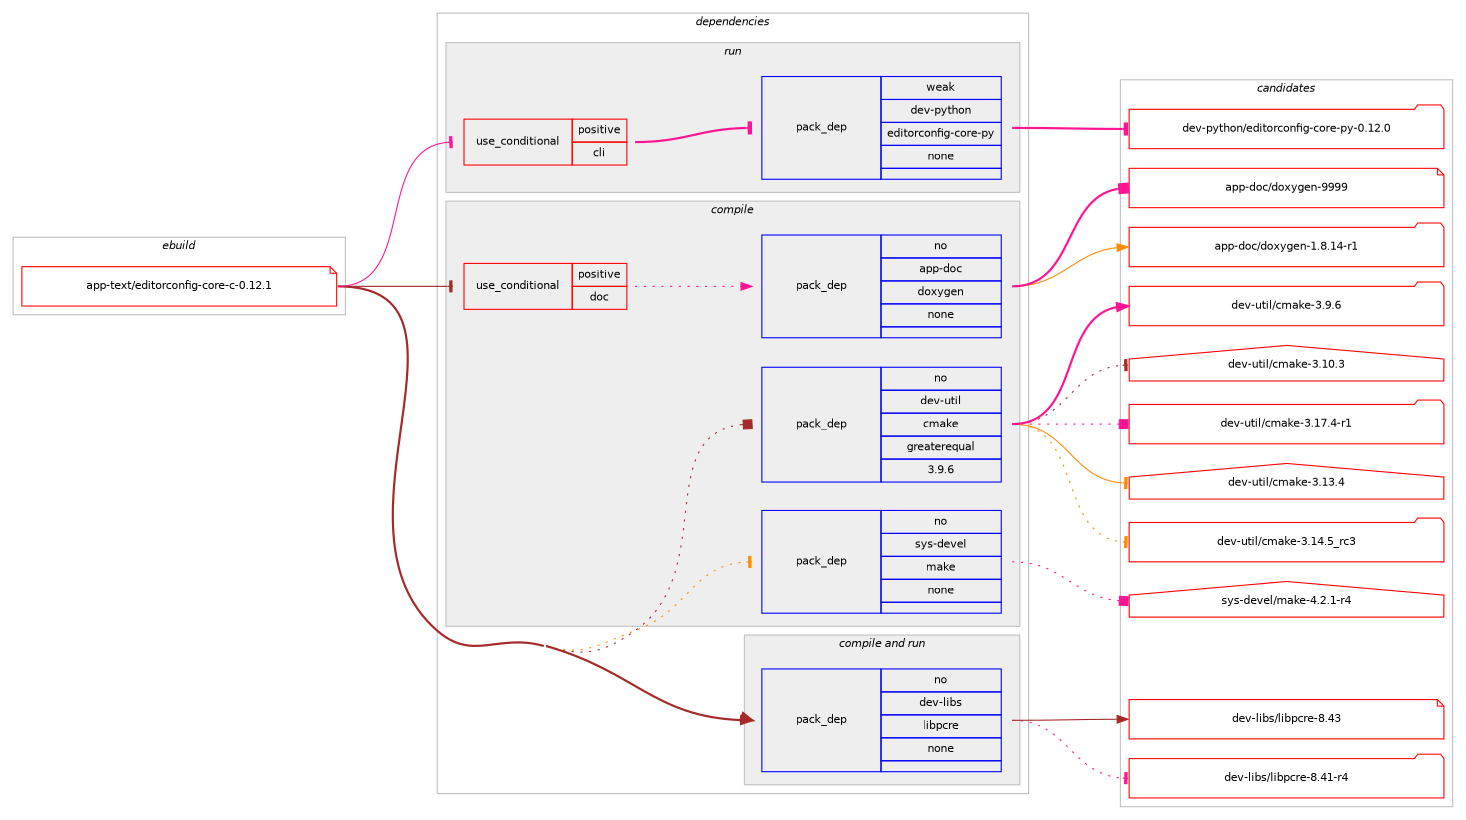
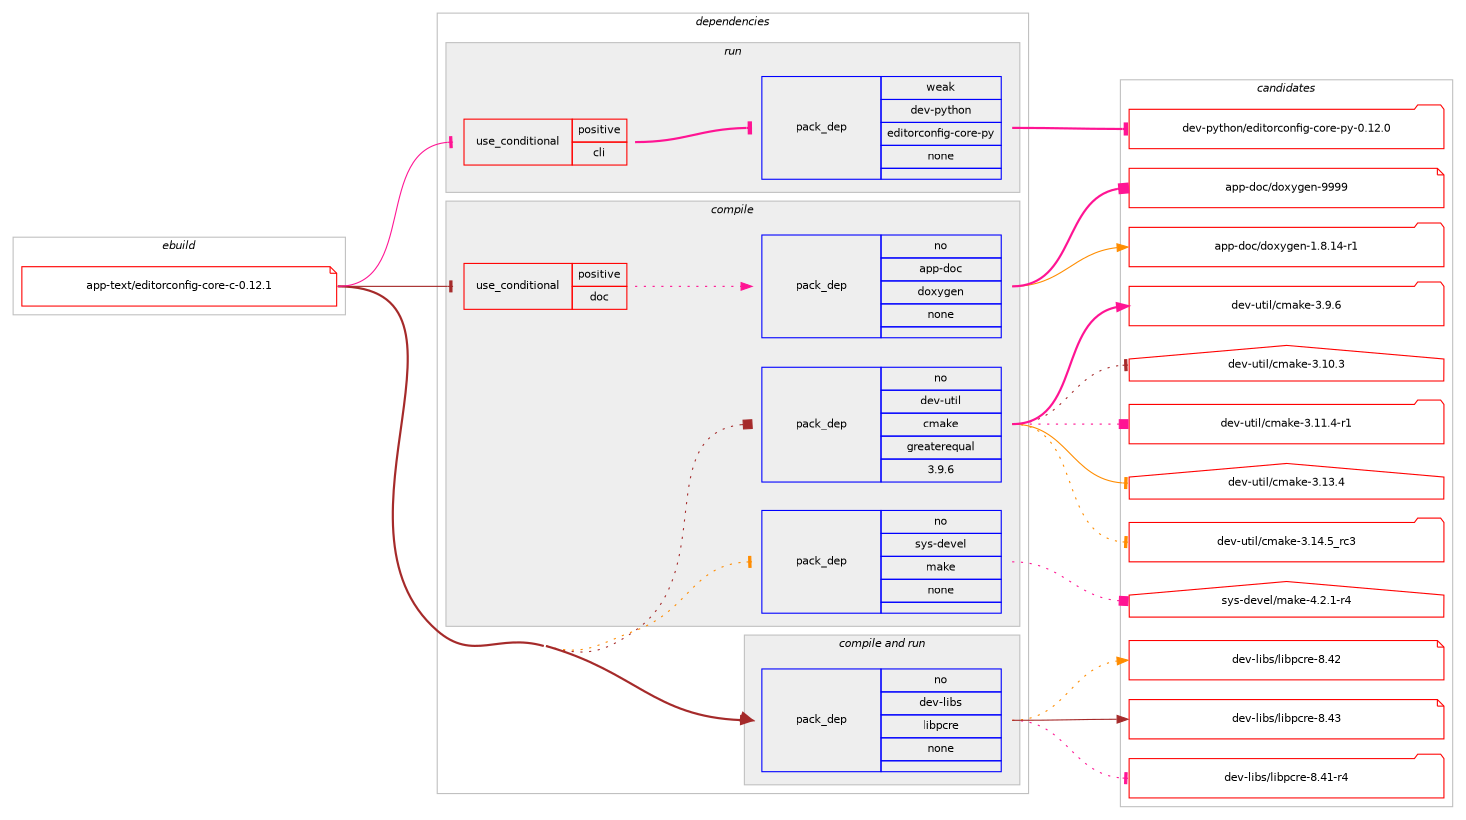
(1287, 424) -> (1287, 424)
none -> (1287, 660)
